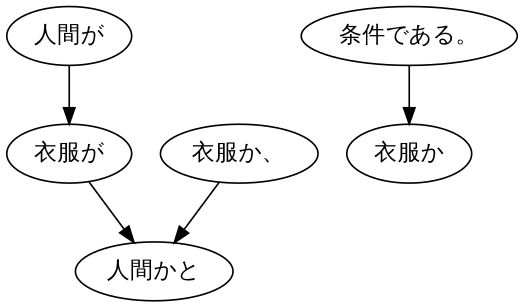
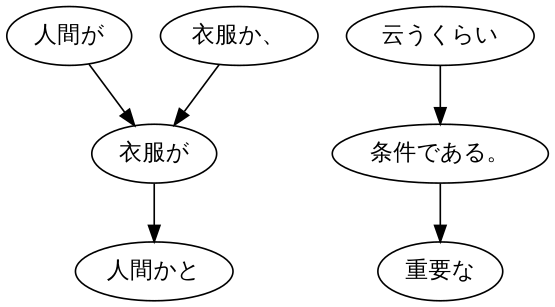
none -> (440, 36)
(409, 154) -> (440, 271)
(202, 206) -> (202, 88)
